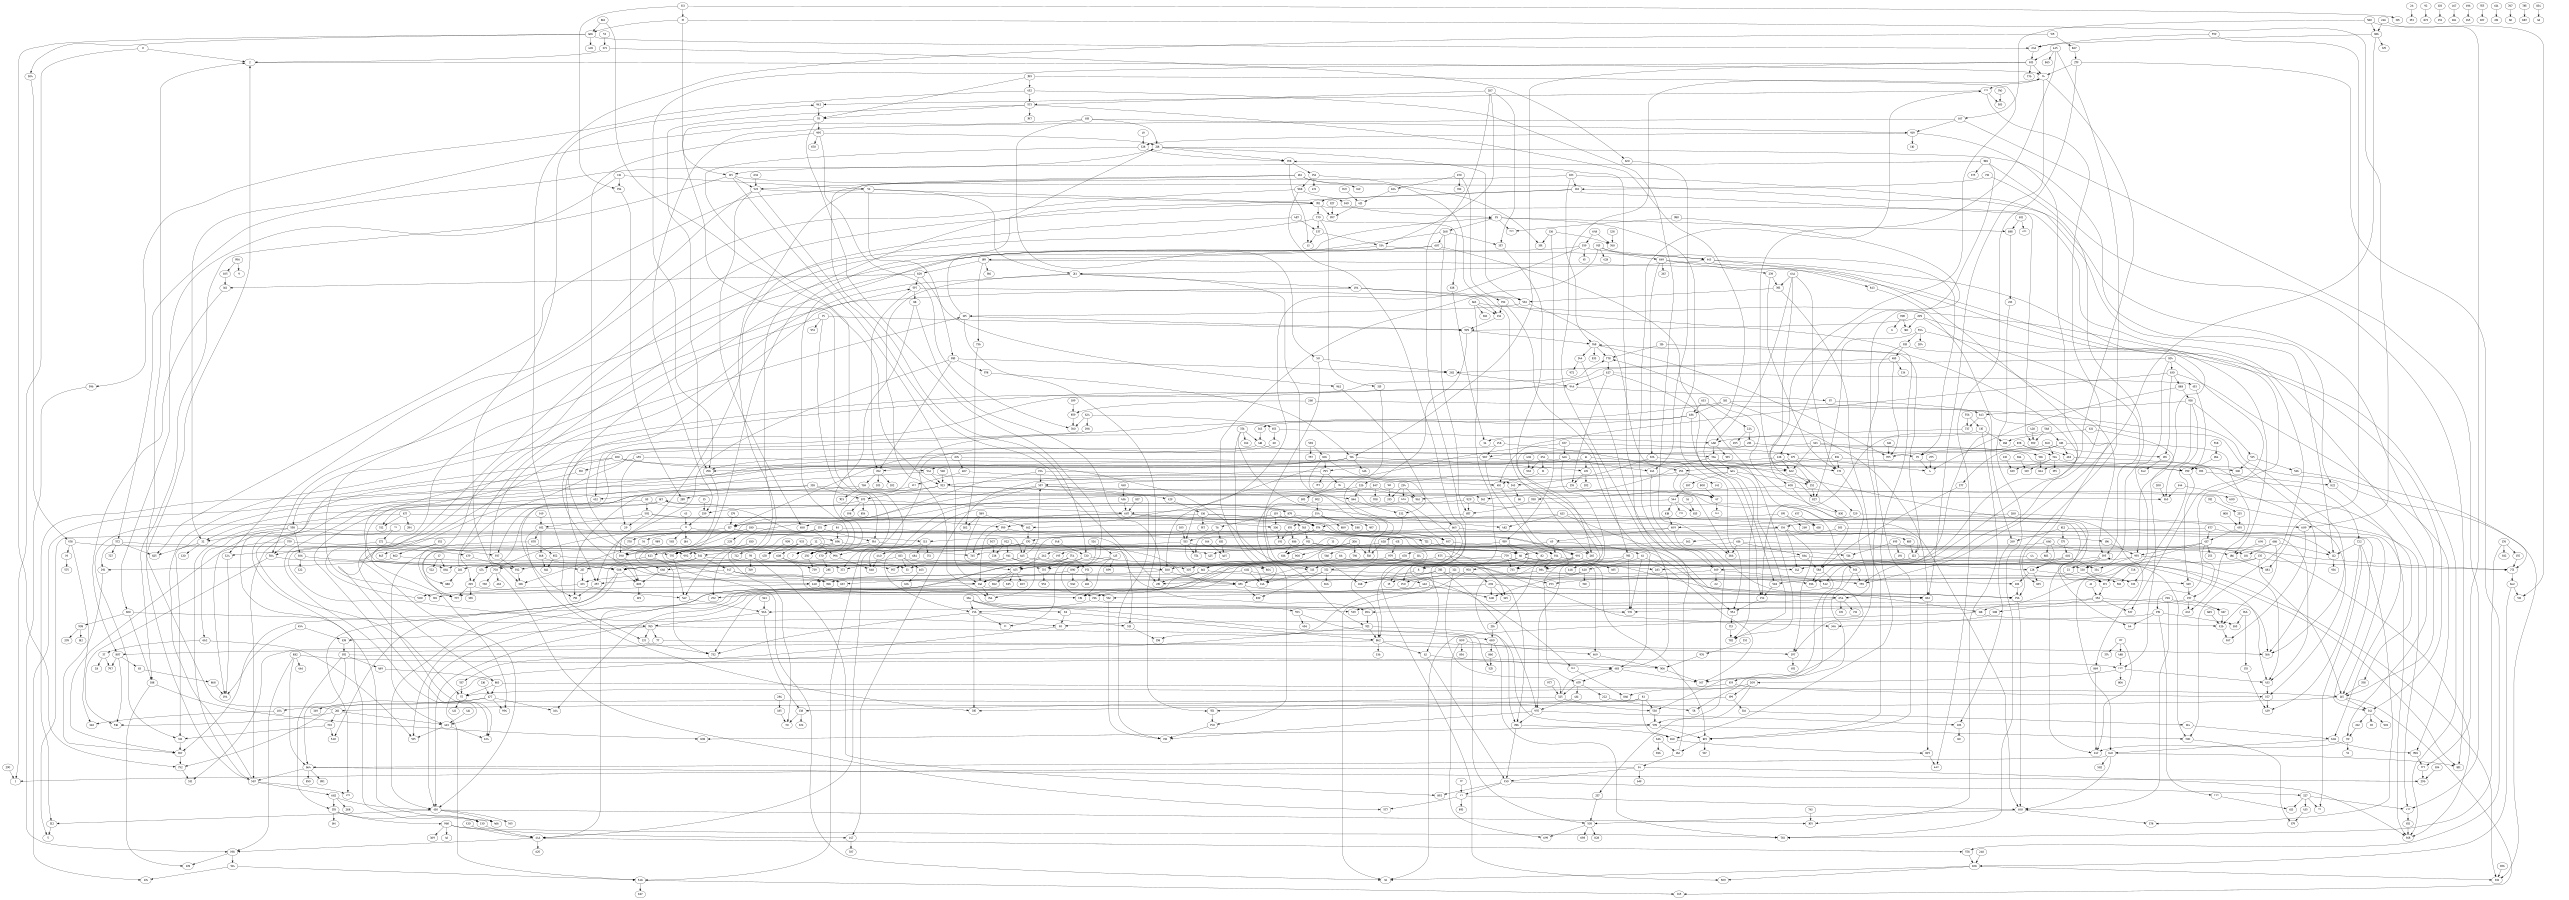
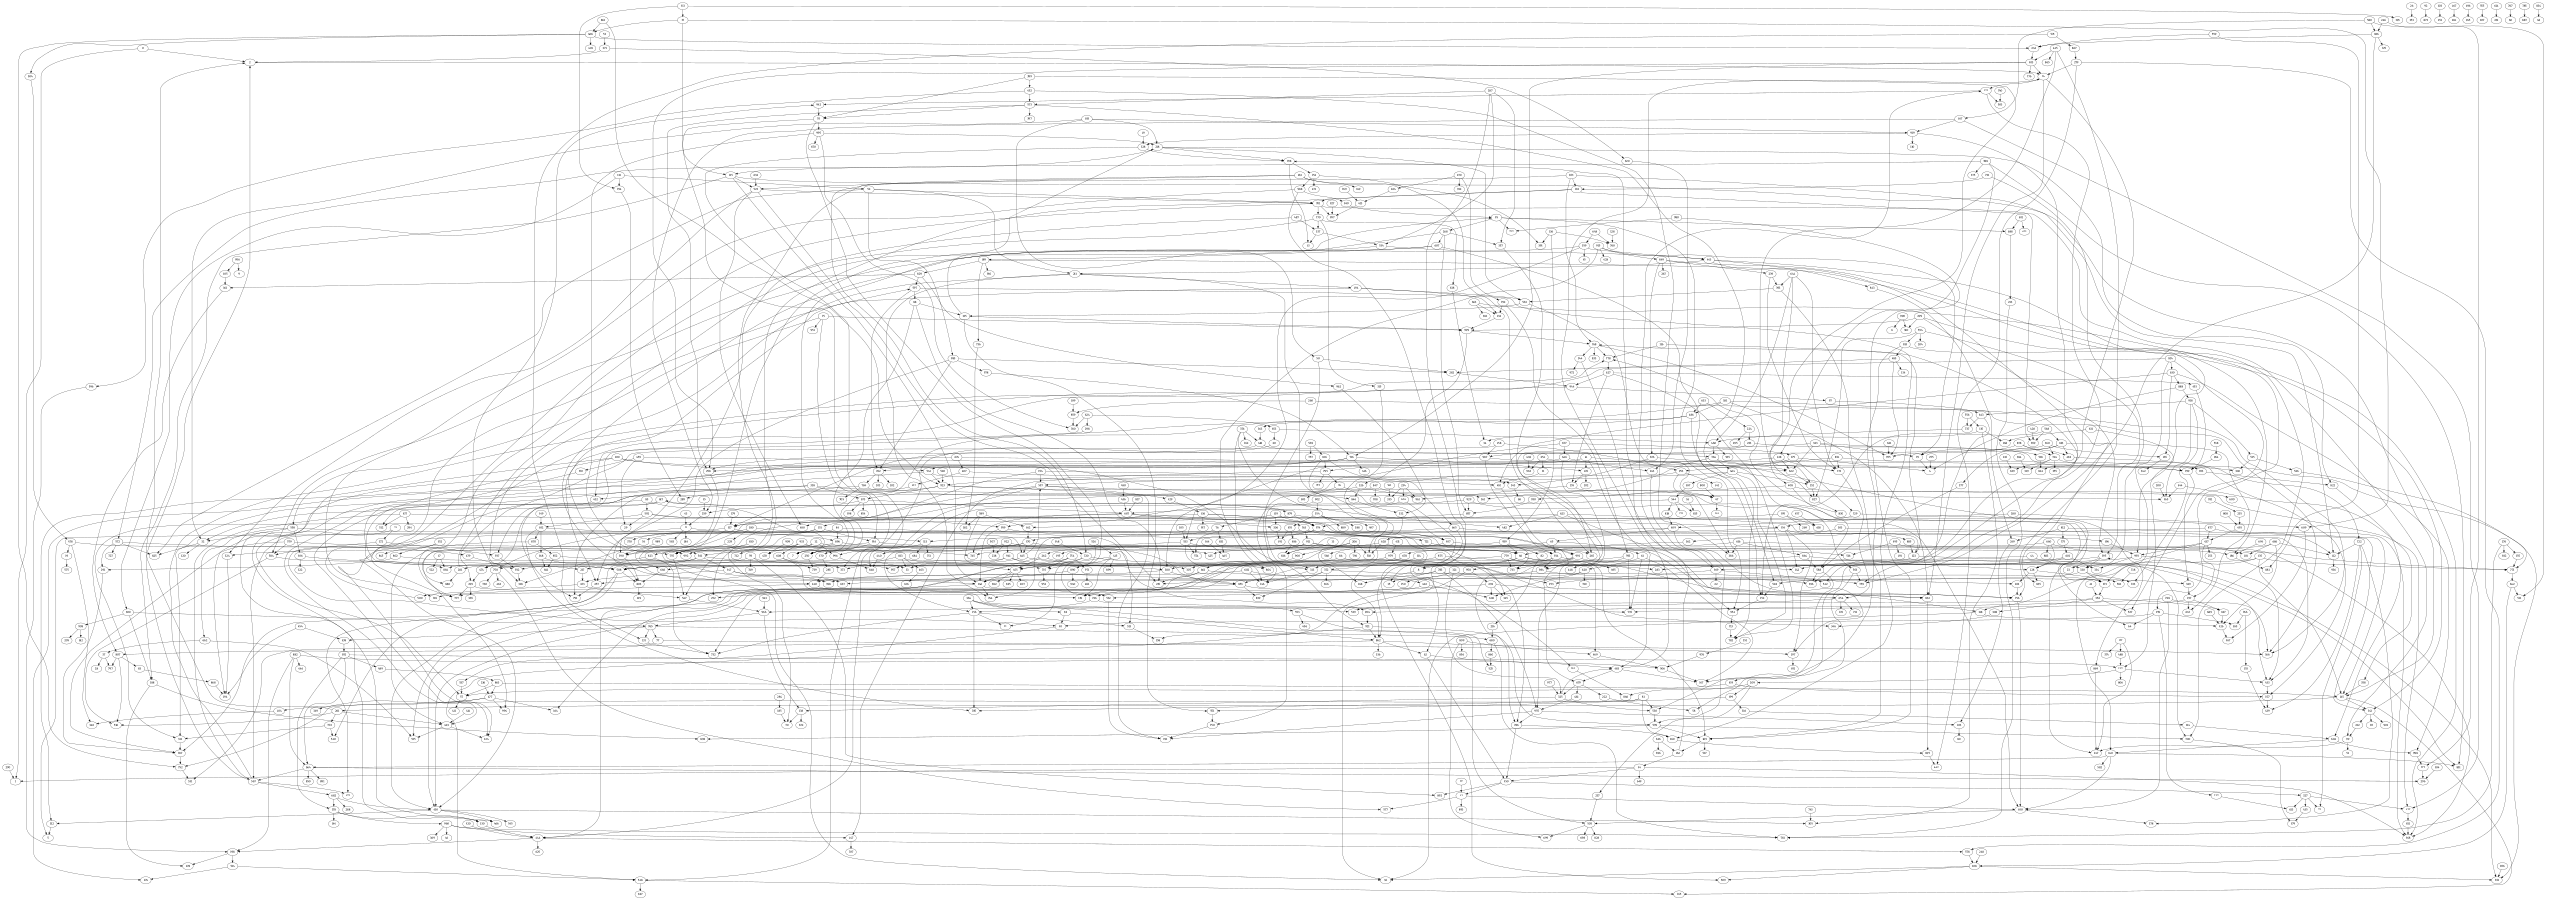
(537, 449) -> (939, 309)
(1481, 473) -> none
